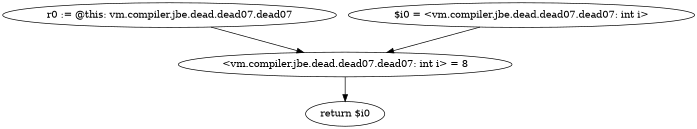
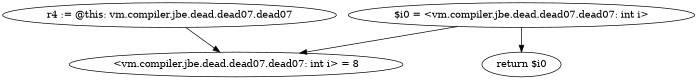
(170, 15) -> (170, 15)
(345, 86) -> (521, 36)
